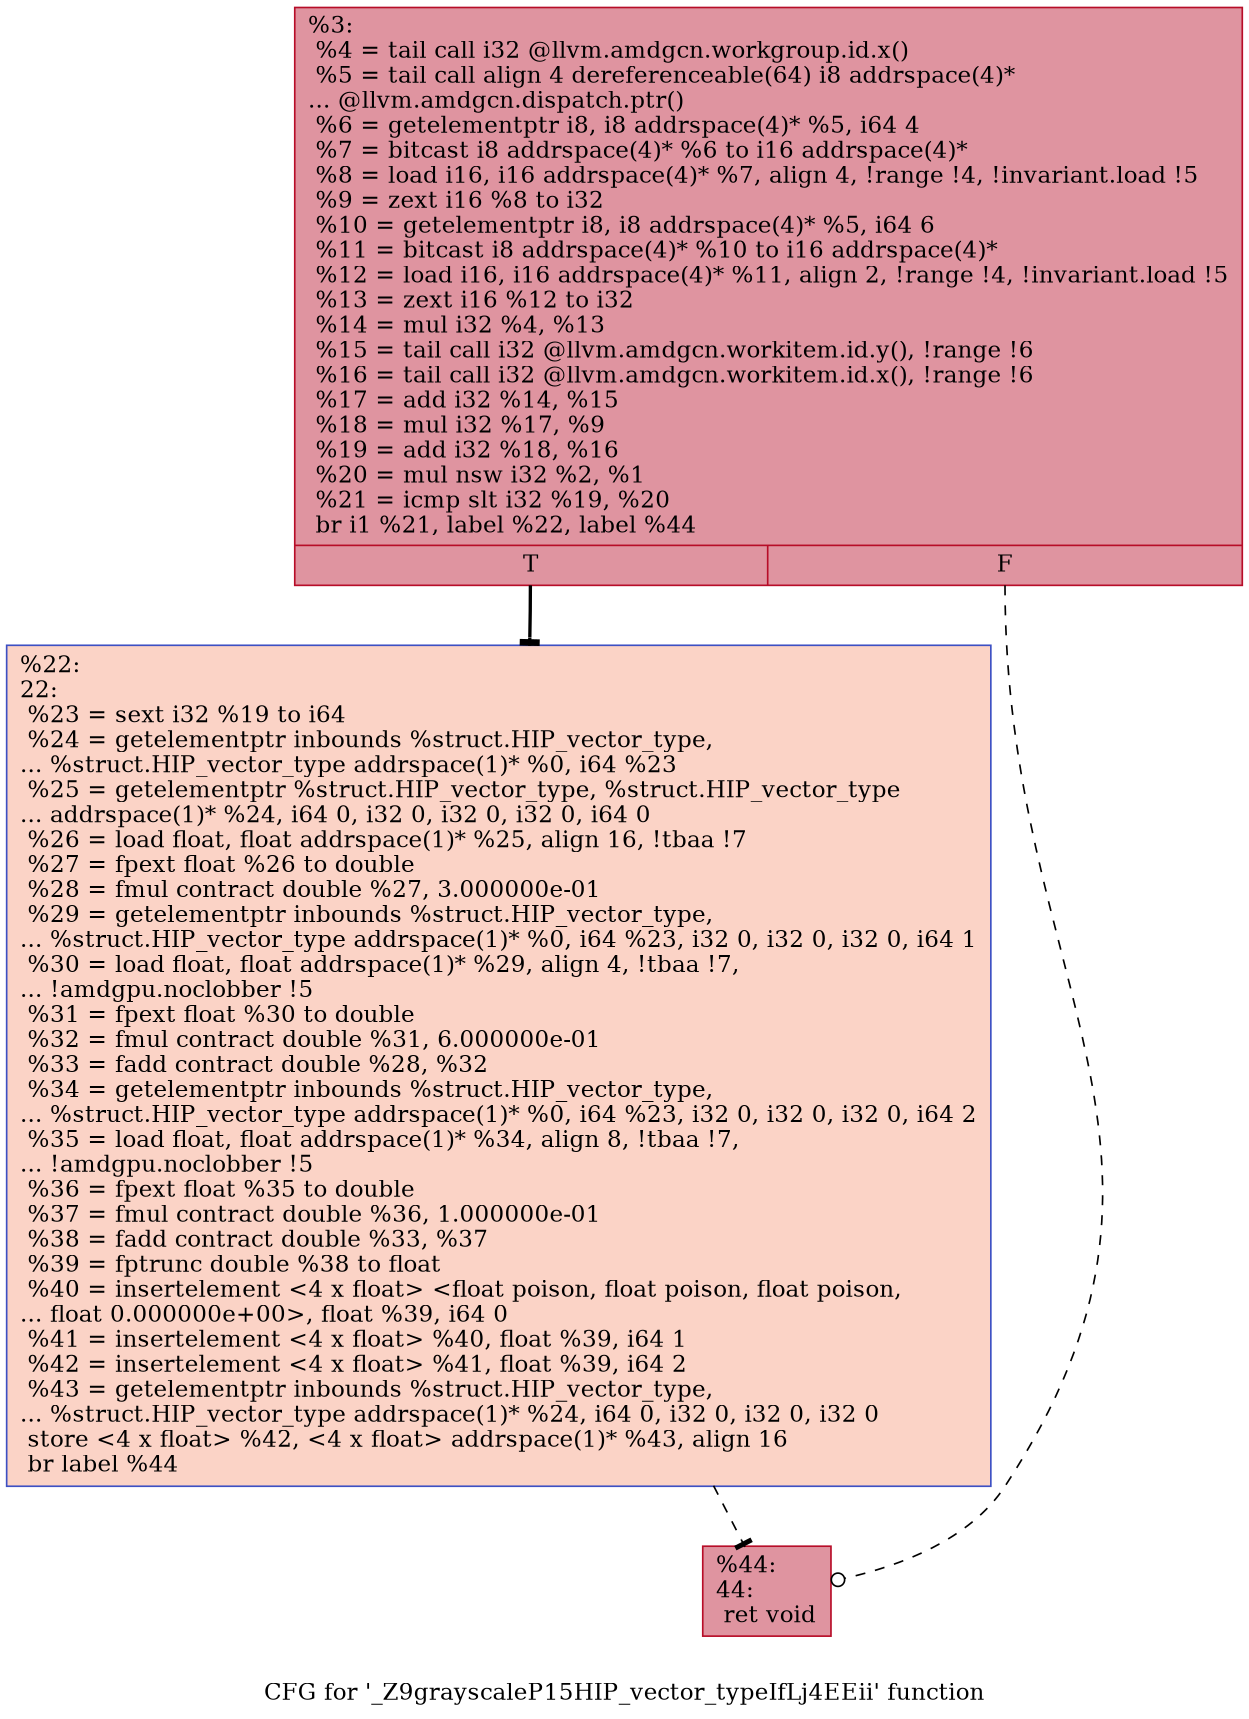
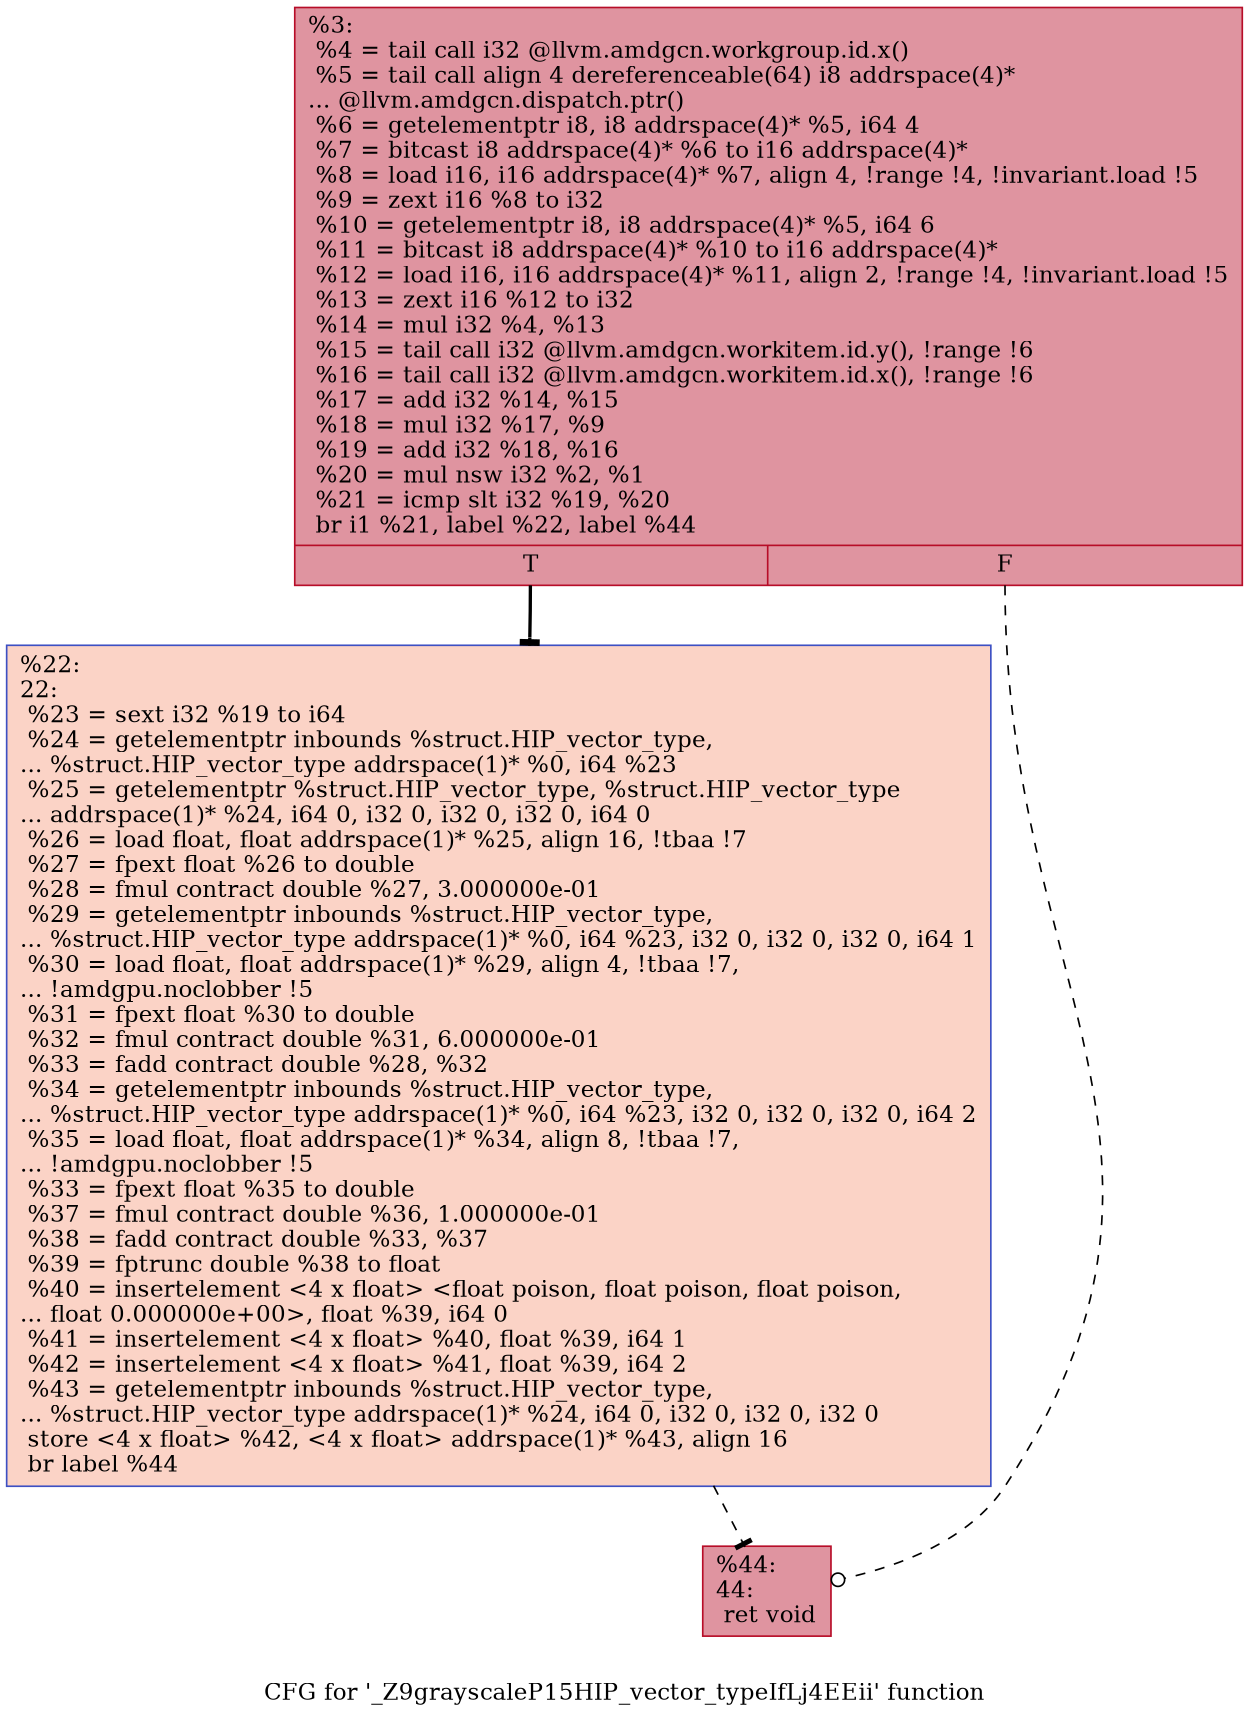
(218, 1190) -> (218, 1190)
